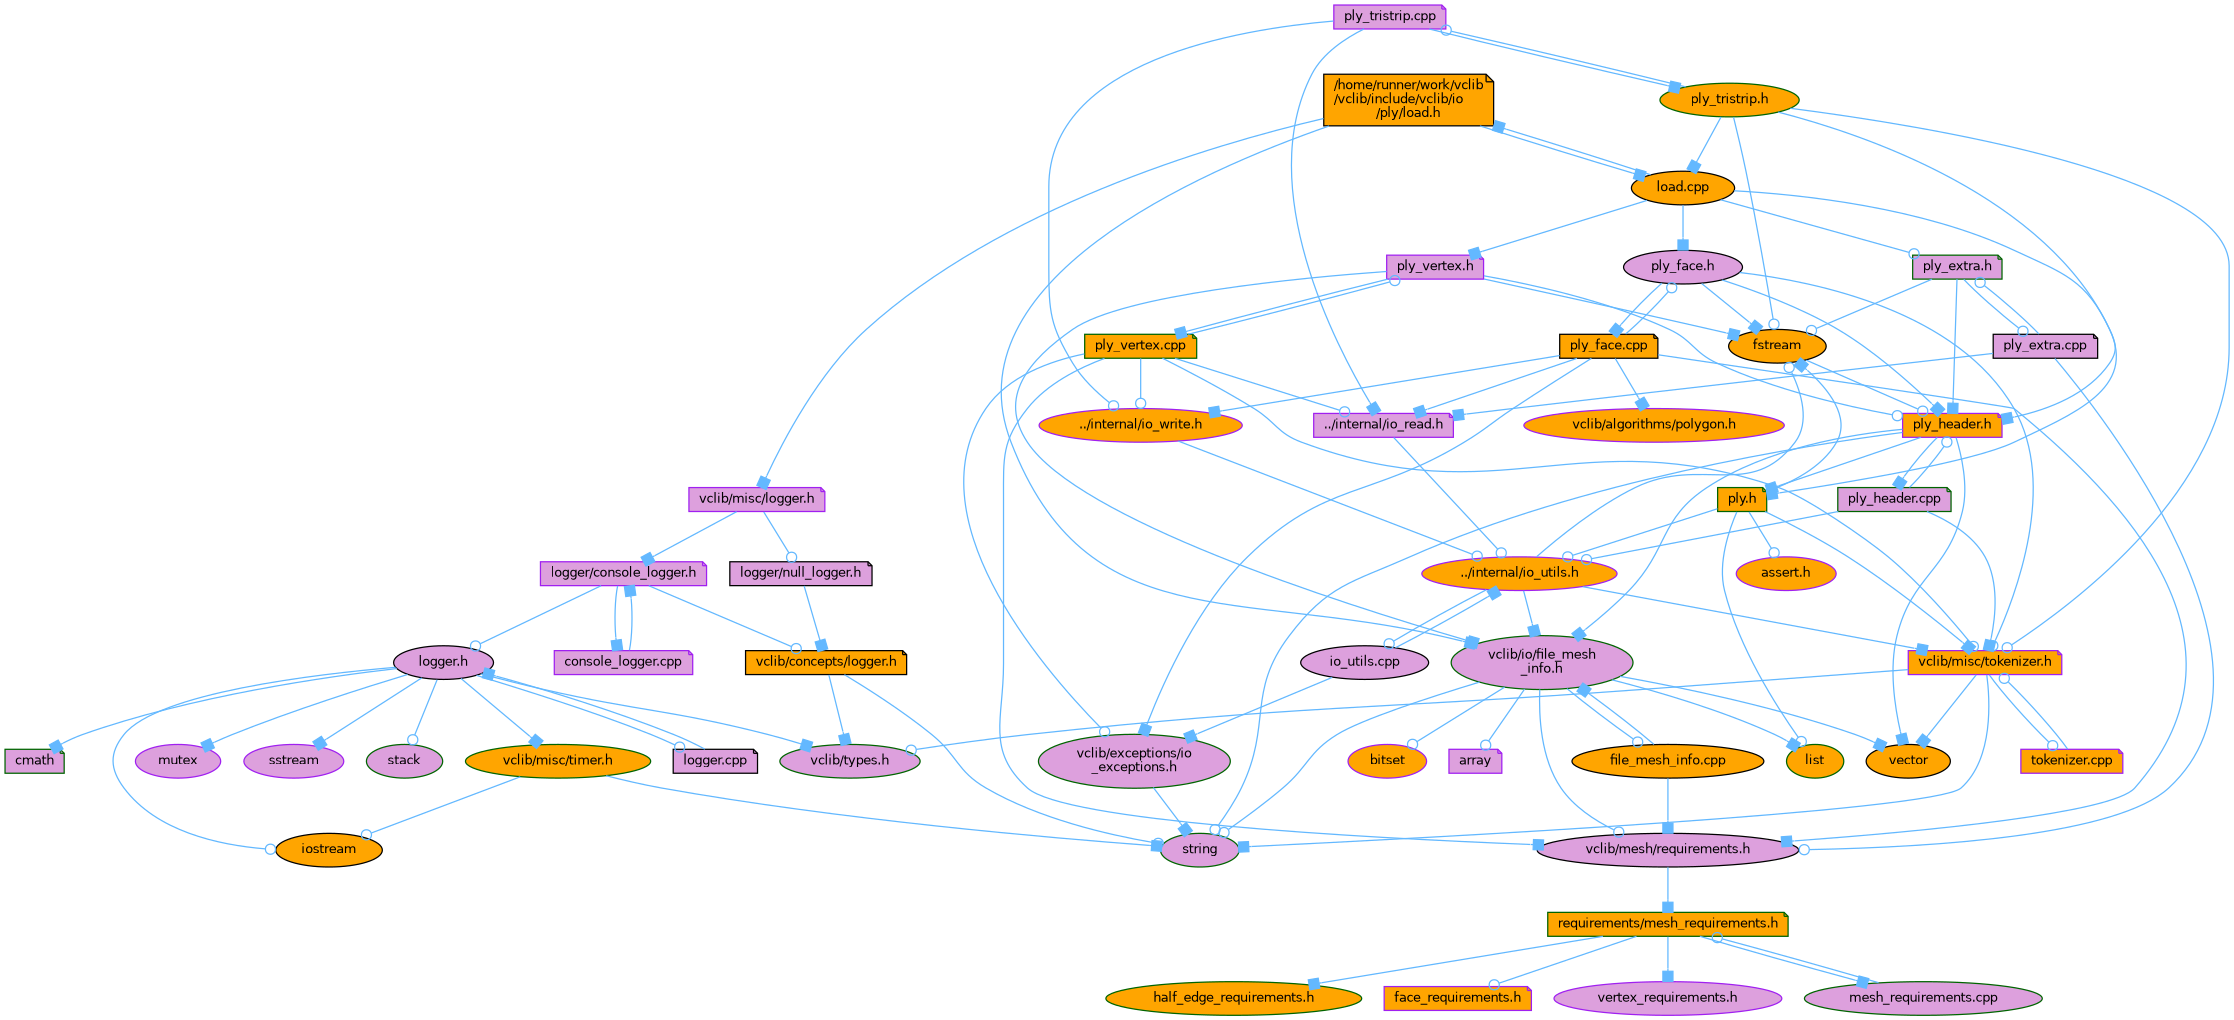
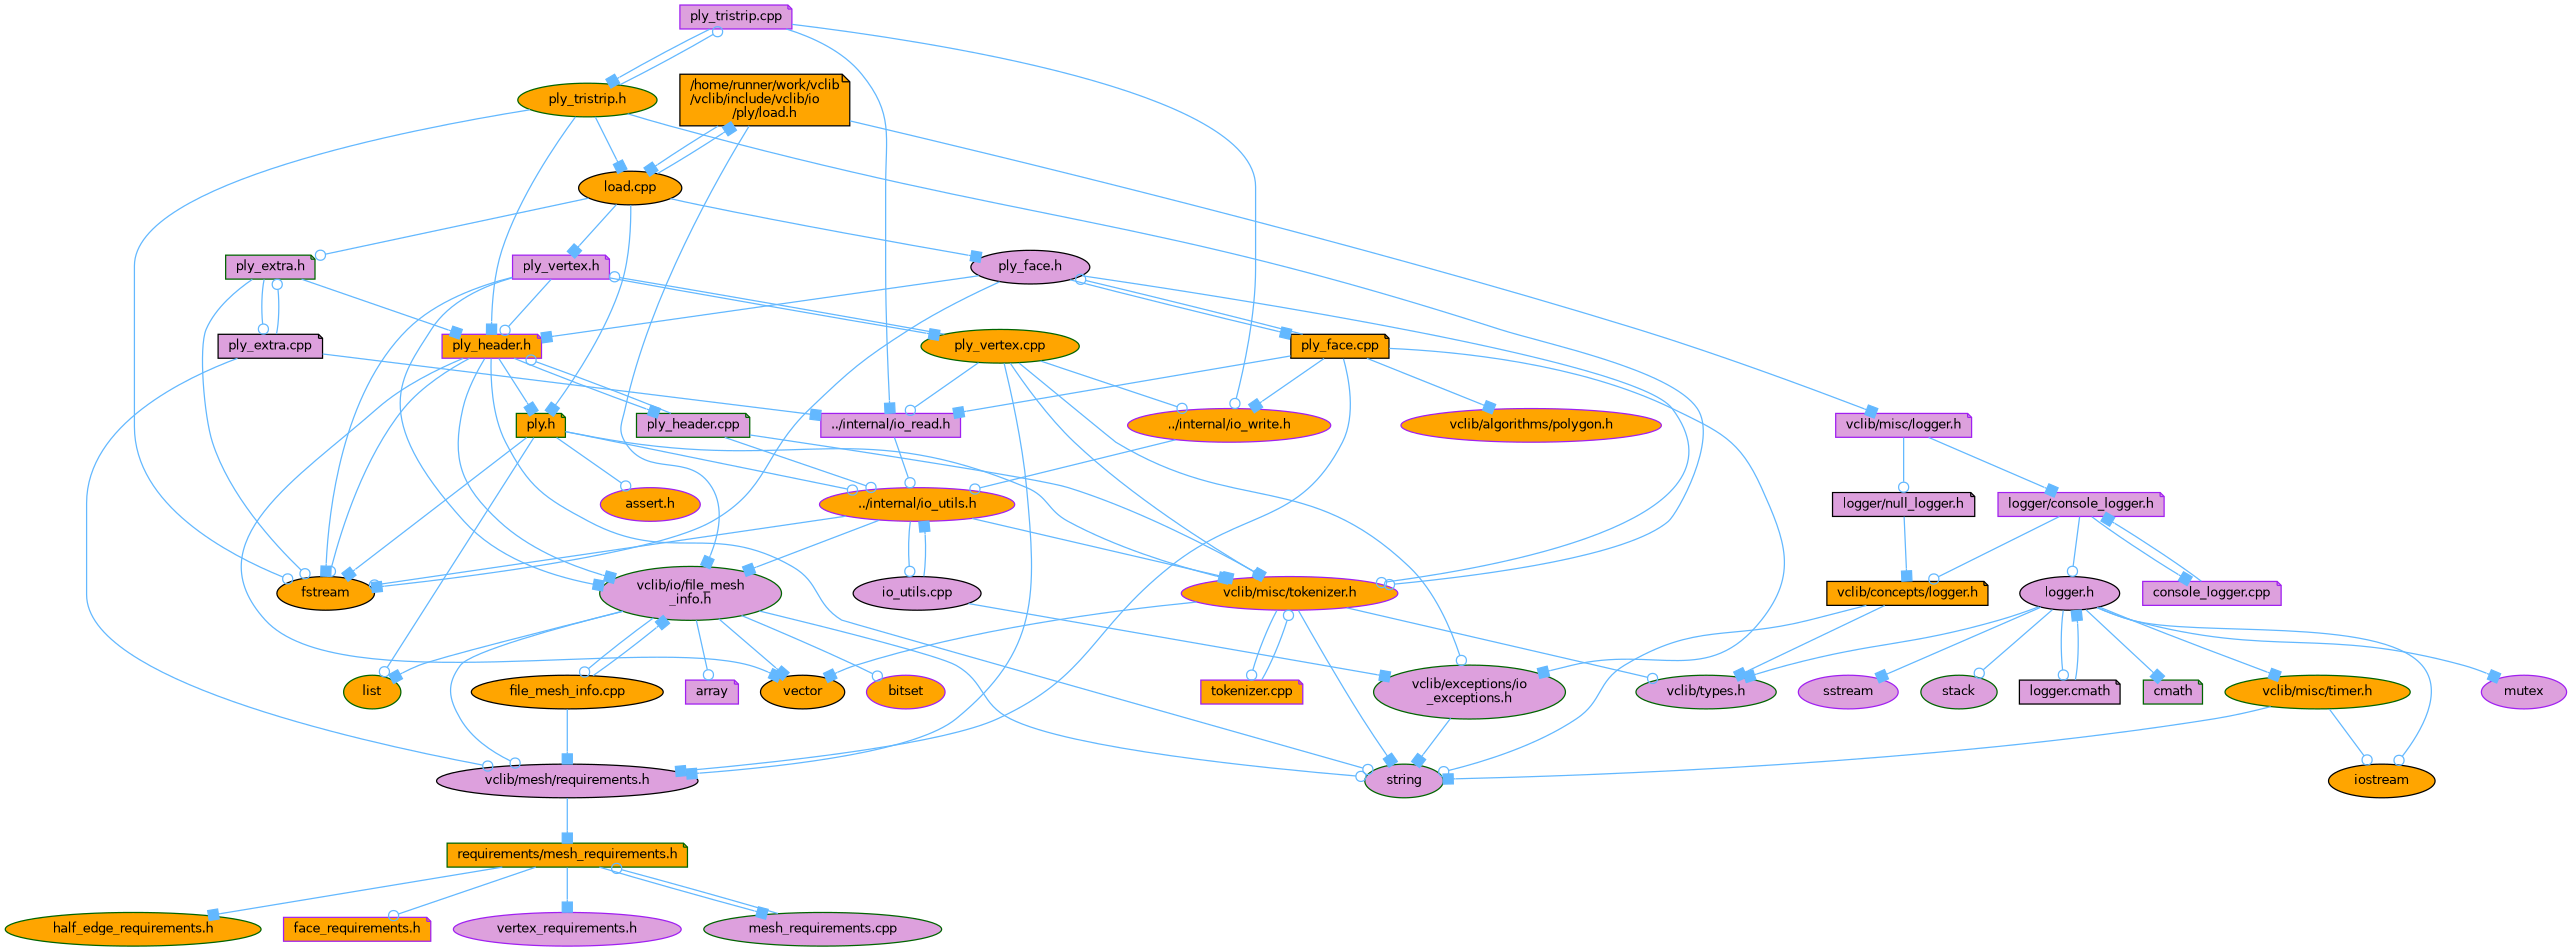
(1141, 346) -> (1000, 346)
(1862, 385) -> (378, 446)
(1985, 663) -> (1290, 593)
(715, 761) -> (2070, 692)
